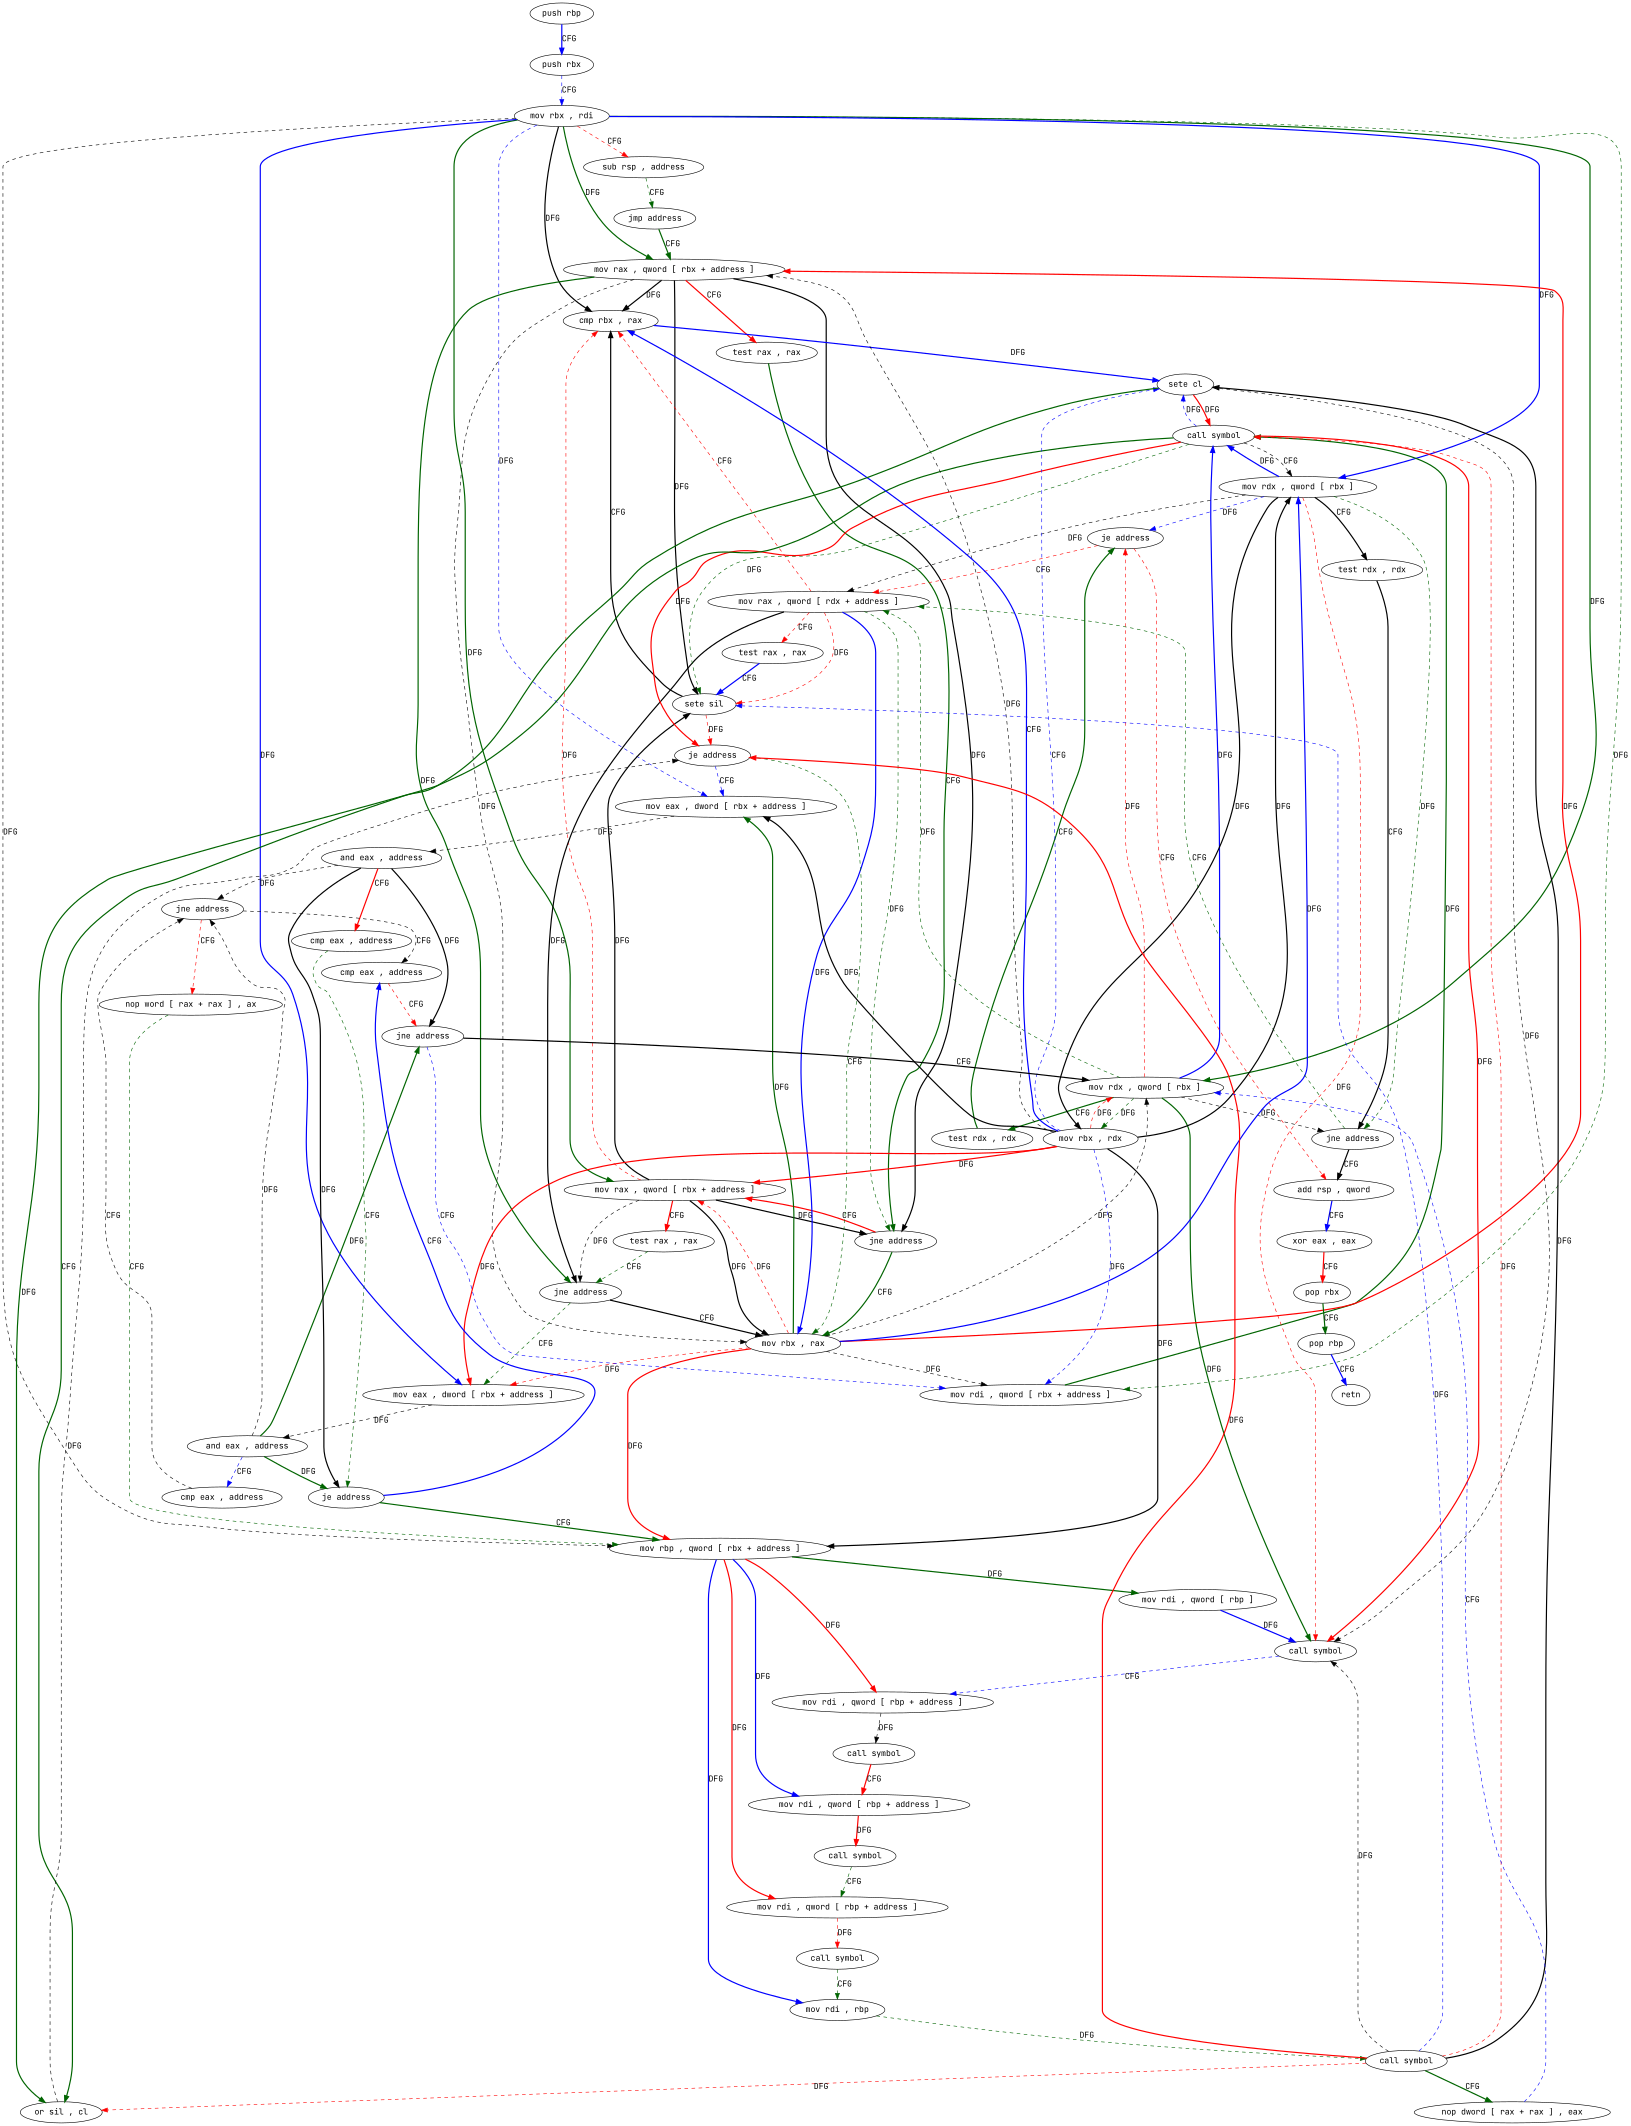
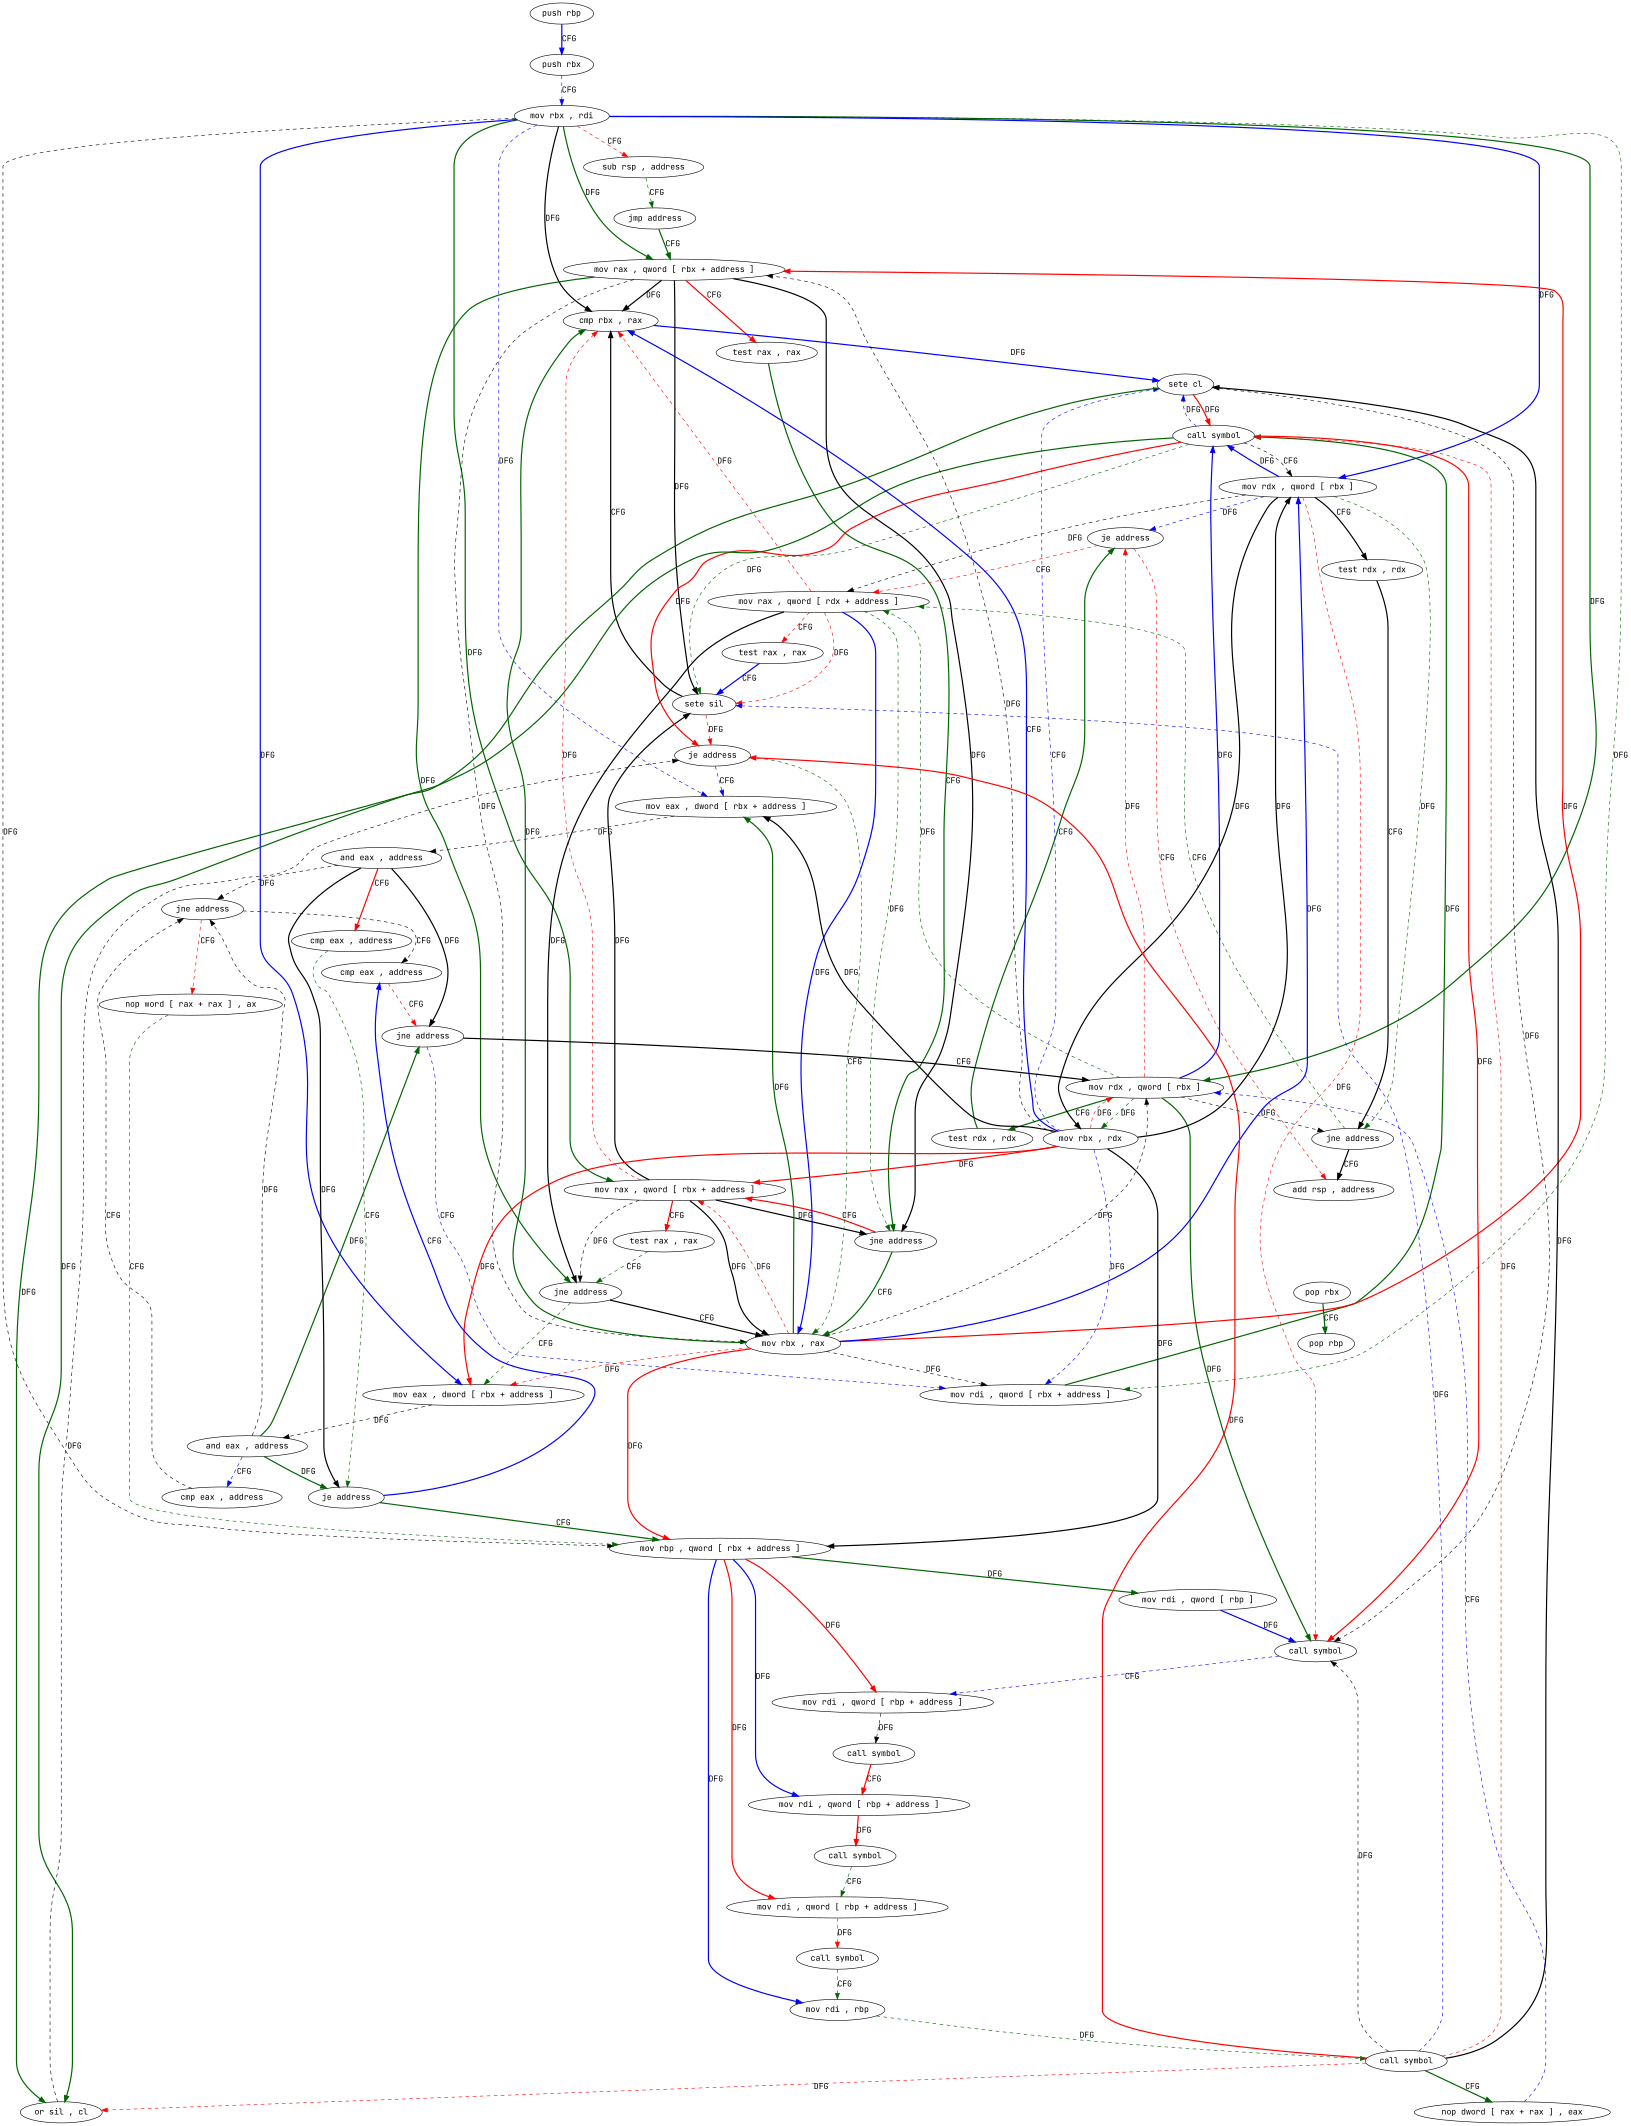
(725, 461) -> (725, 461)
none -> (525, 920)
(1334, 1190) -> (1334, 1190)
(1324, 1241) -> none
(69, 1267) -> (69, 1267)
(1351, 1395) -> none
